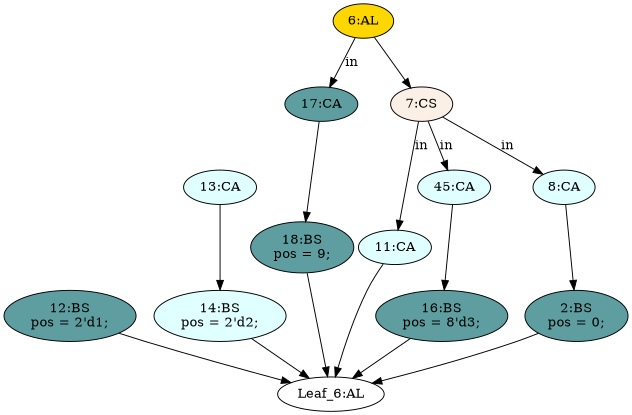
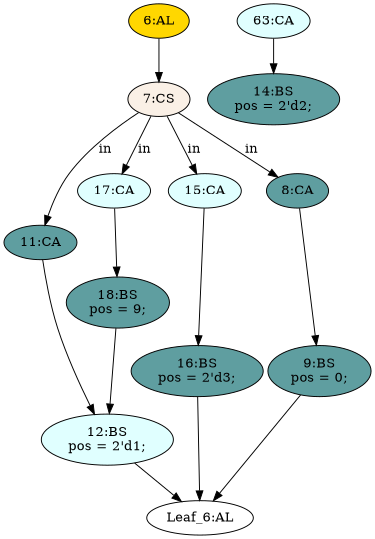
(345, 58) -> (139, 141)
(321, 104) -> (114, 191)
(220, 187) -> (274, 21)
(454, 187) -> (205, 191)
(564, 187) -> (298, 191)
(395, 247) -> (40, 242)
(357, 314) -> (60, 335)
(70, 316) -> (107, 440)
(220, 316) -> (274, 99)
(442, 316) -> (197, 371)
(576, 316) -> (319, 371)
(316, 320) -> (113, 366)
(276, 356) -> none
